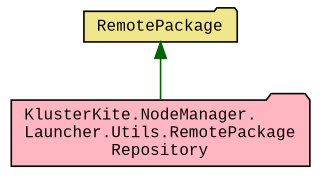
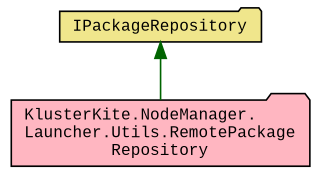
(161, 27) -> (161, 27)
